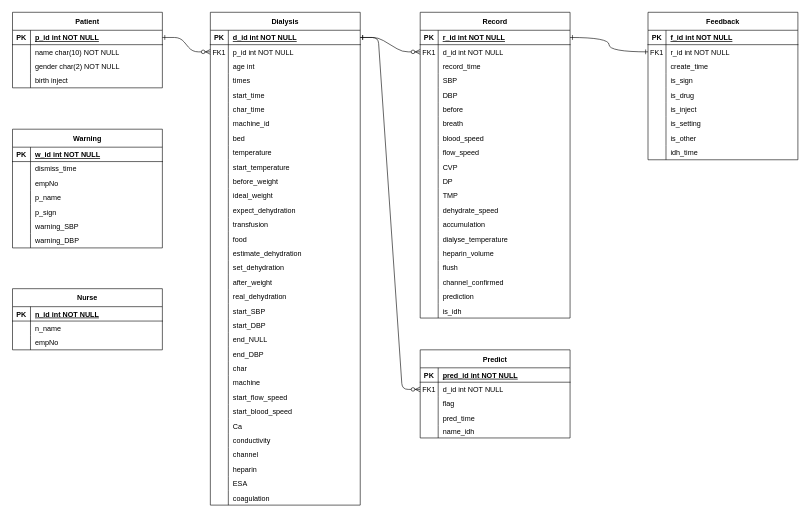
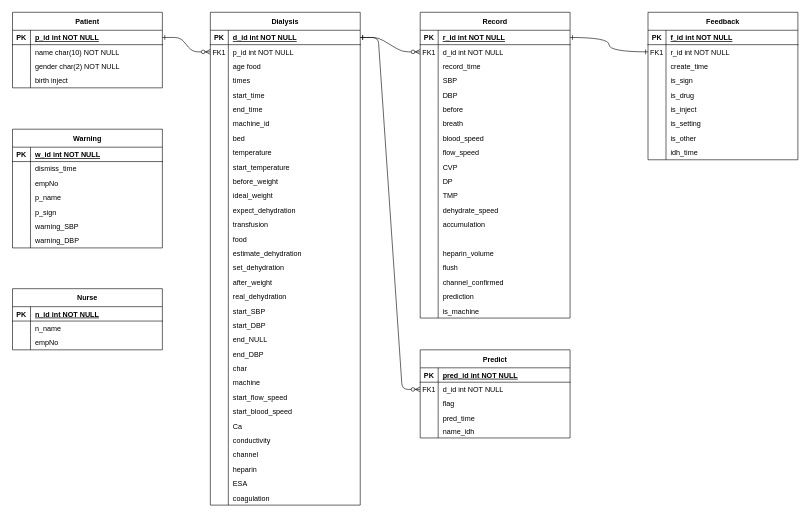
(245, 67) -> (248, 67)
(250, 110) -> (248, 110)
(504, 239) -> none
(453, 311) -> (461, 311)
